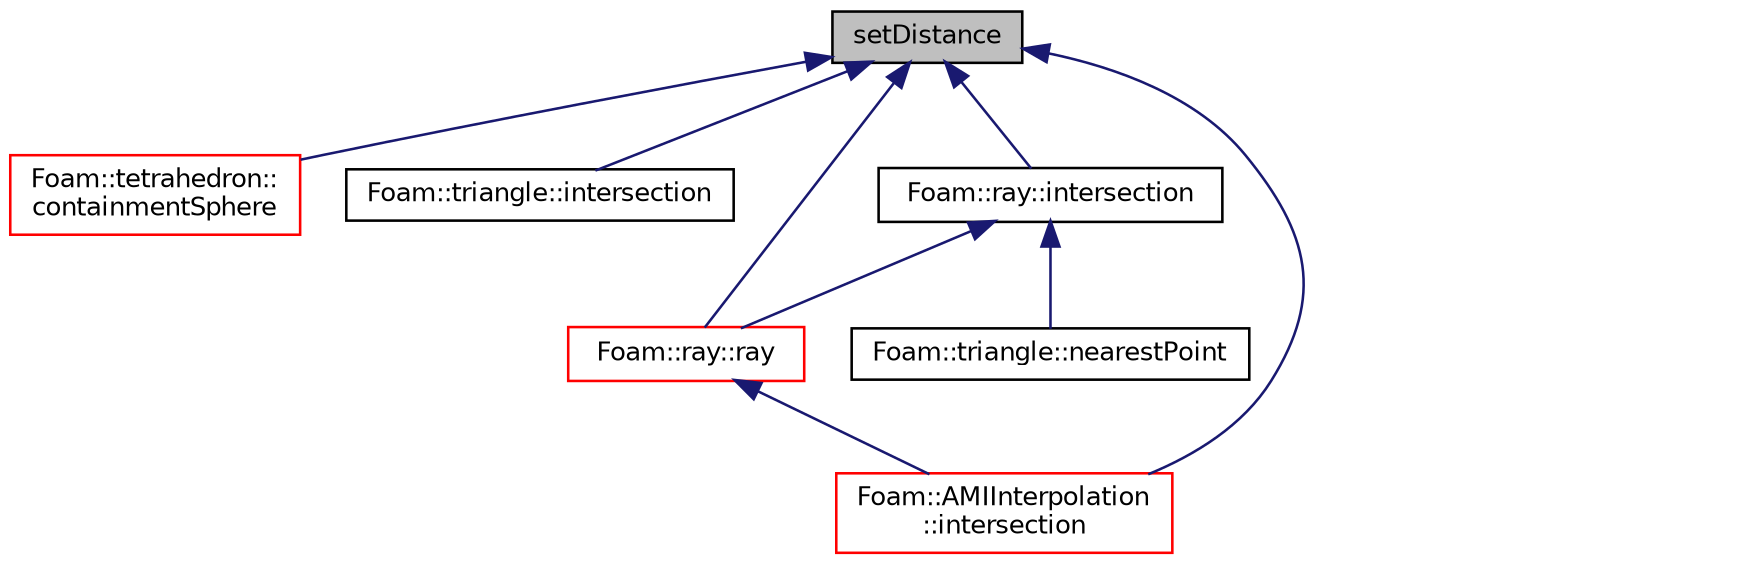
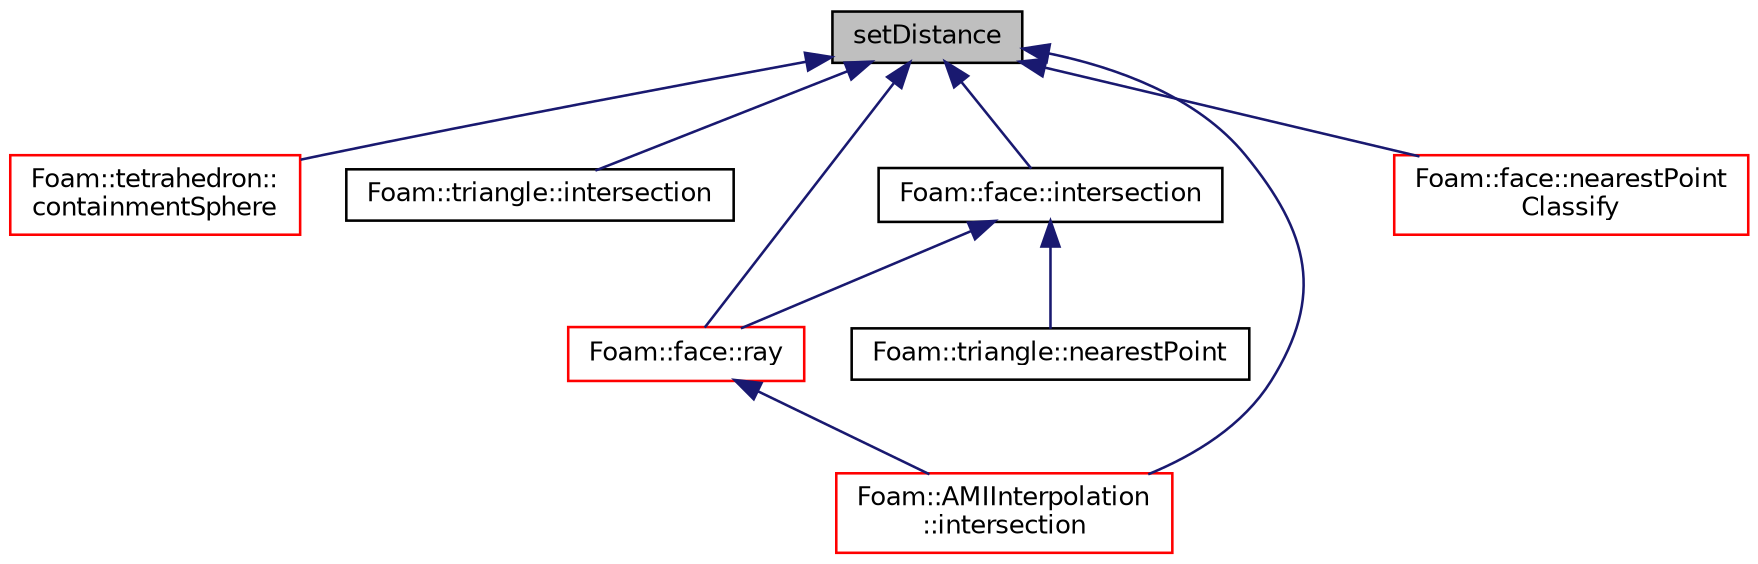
(1050, 195) -> (1050, 195)
none -> (1571, 195)
(686, 354) -> (686, 354)
